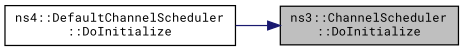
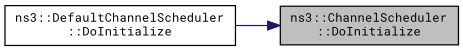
(120, 26) -> (120, 26)
